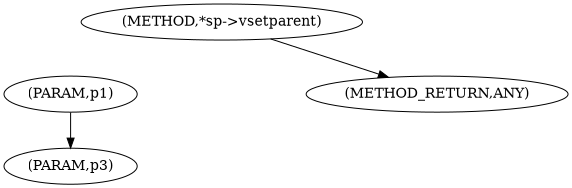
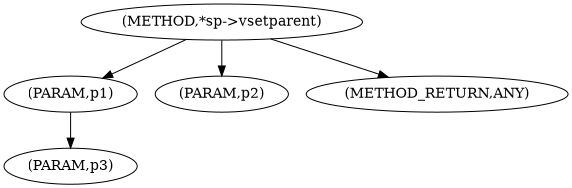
none -> (149, 57)
none -> (222, 94)
